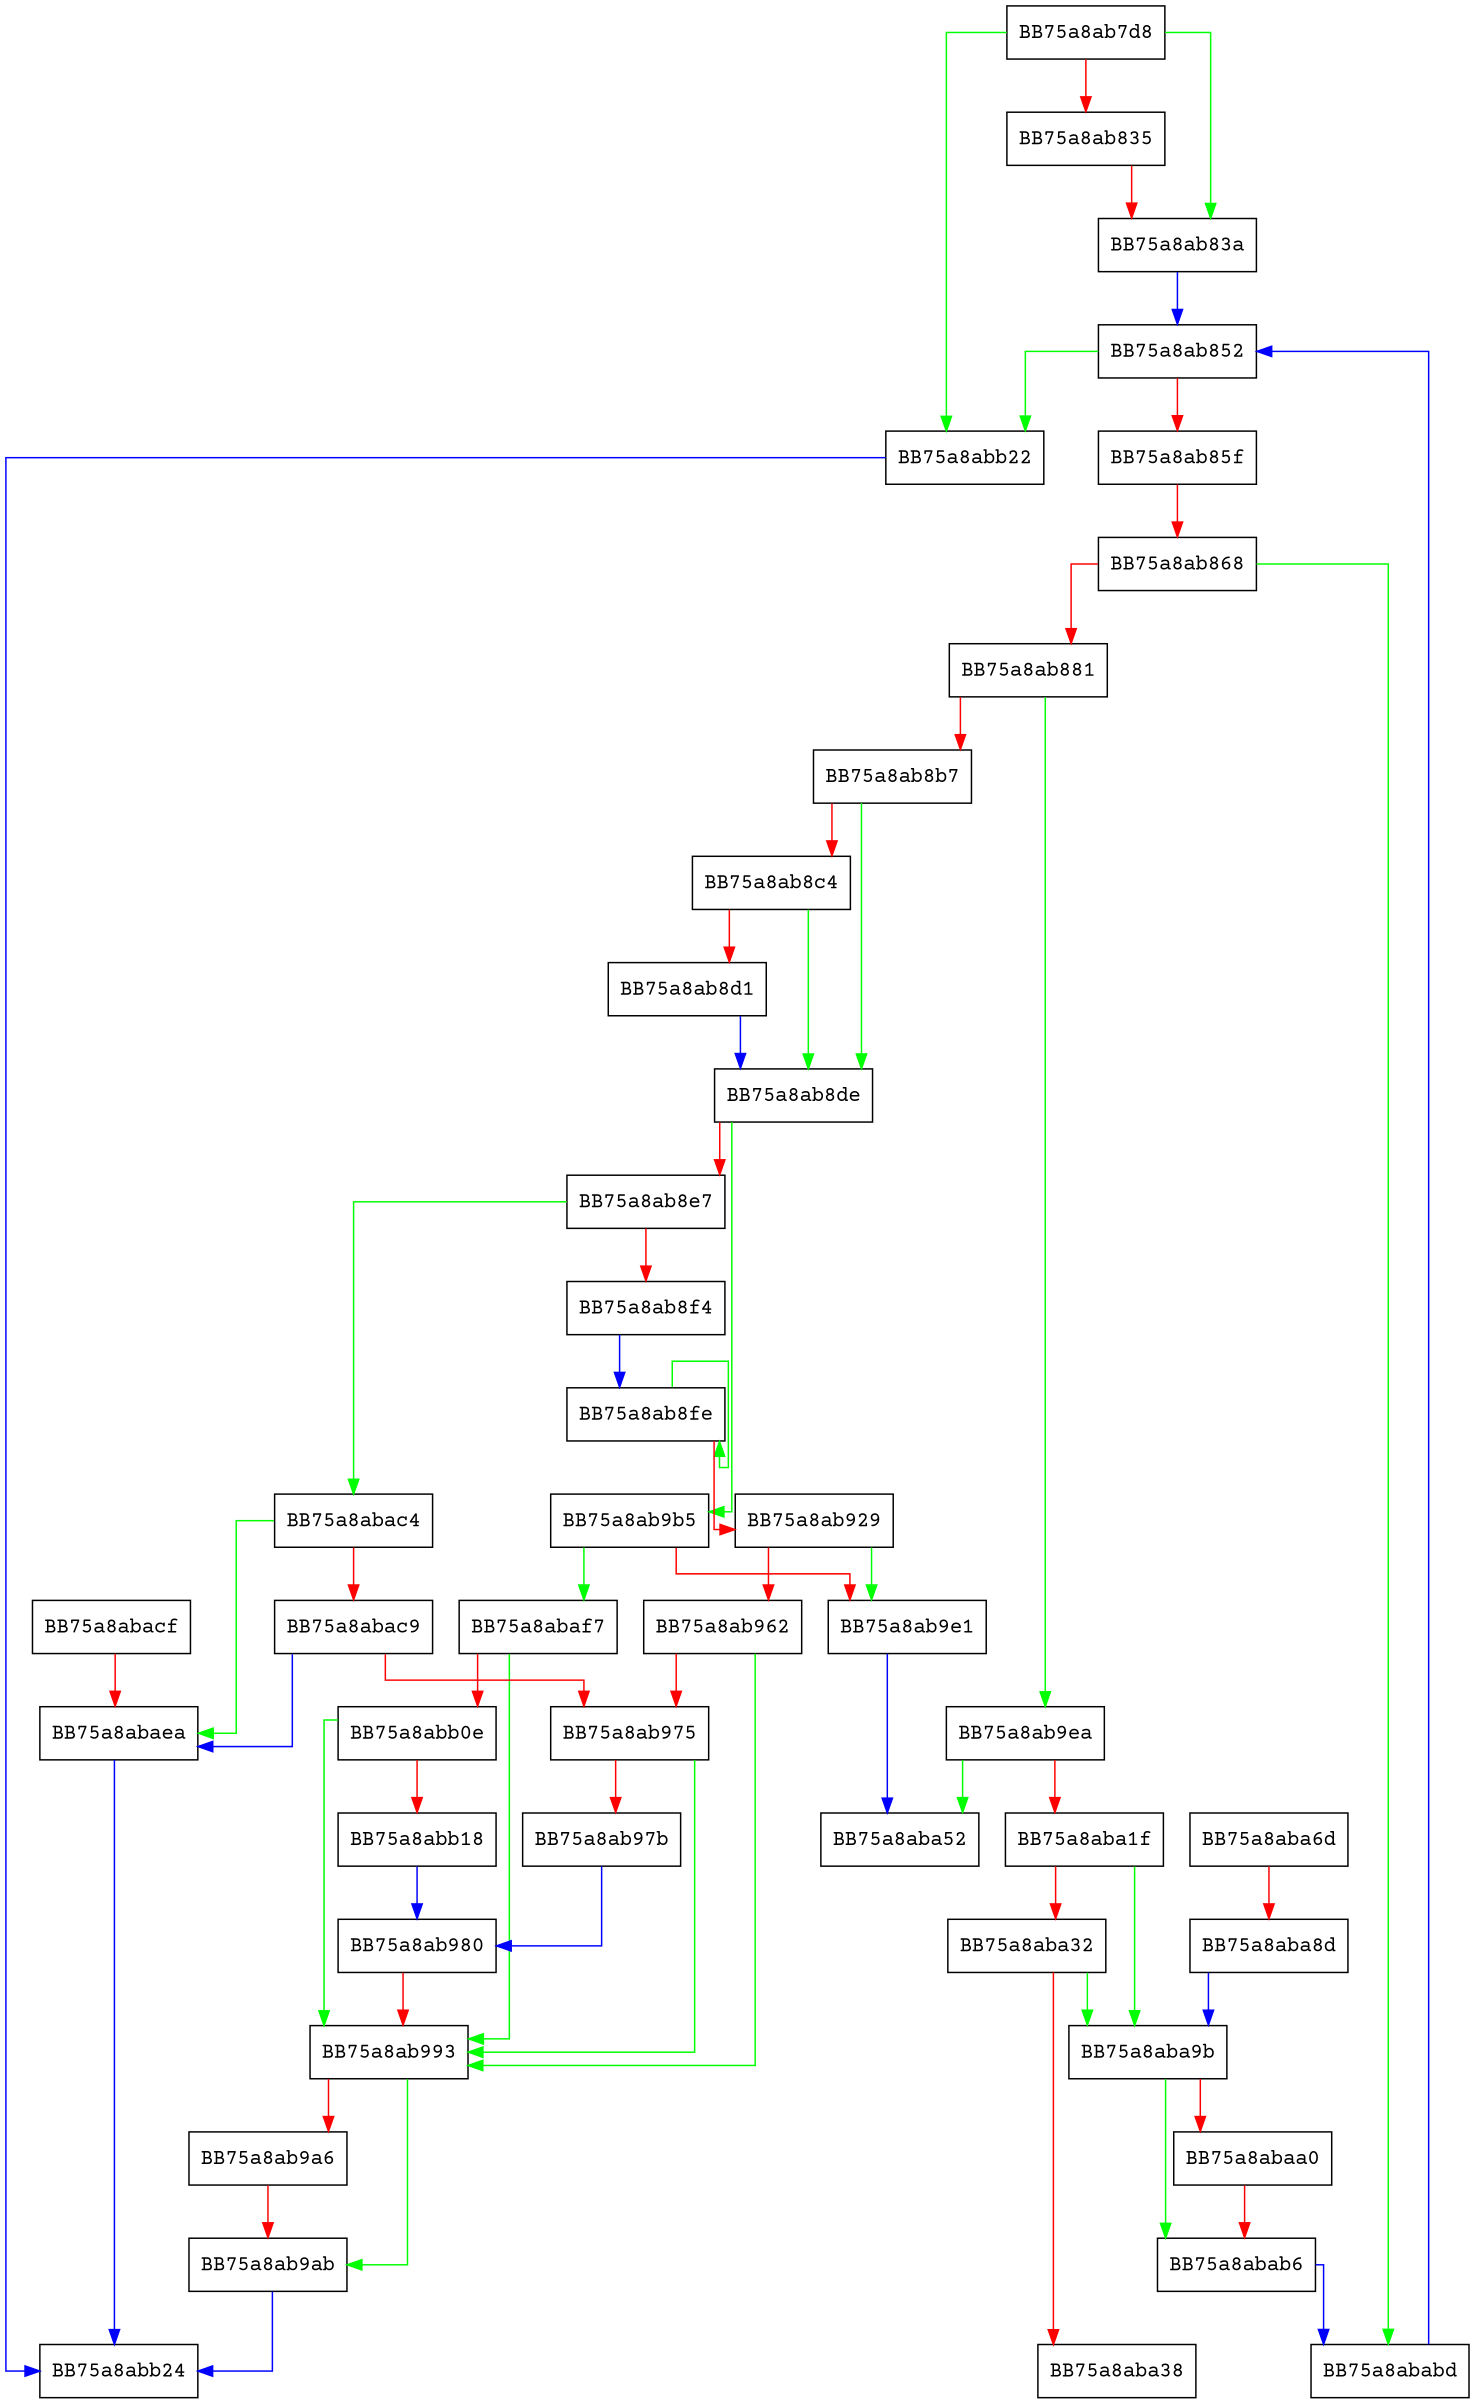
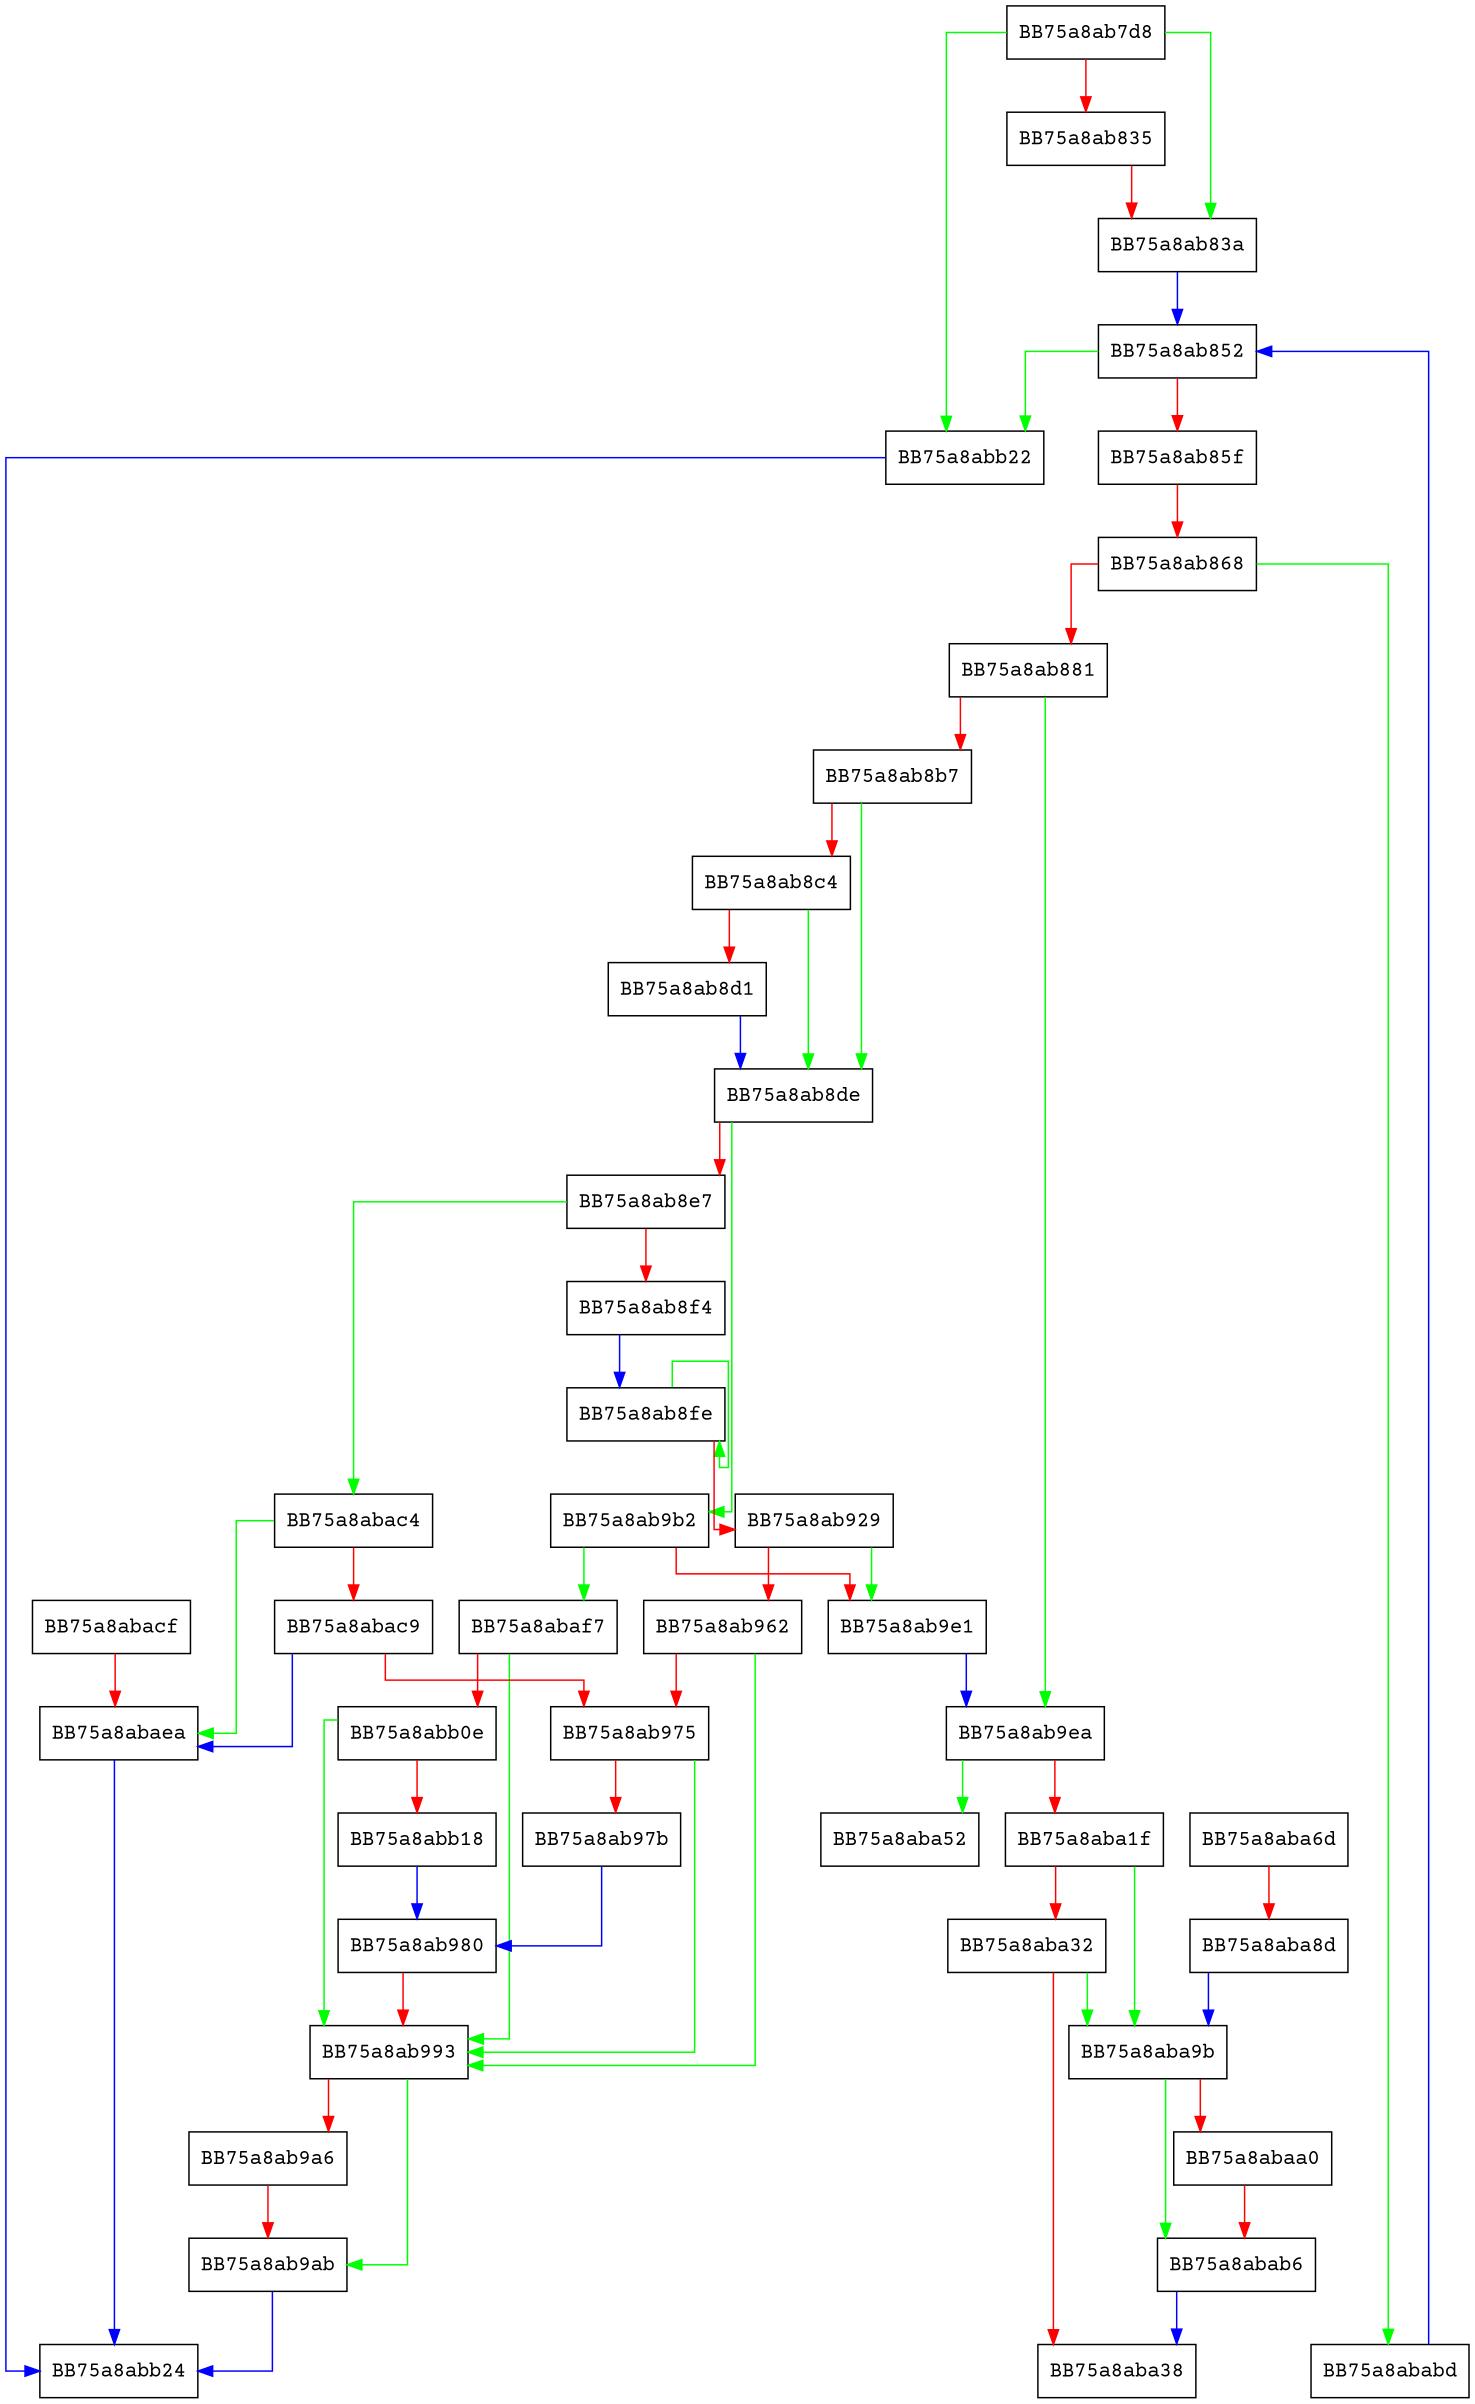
(630, 1521) -> (630, 1521)
(887, 1726) -> (966, 1673)
(1324, 2293) -> (1177, 2310)
